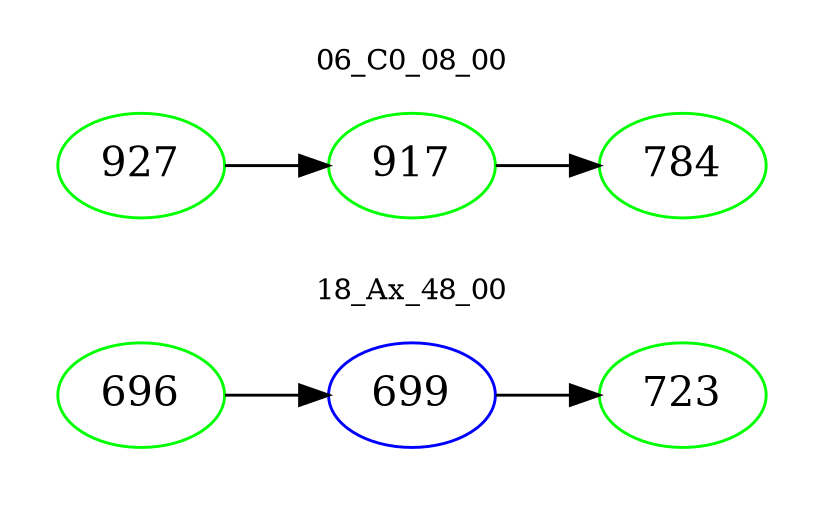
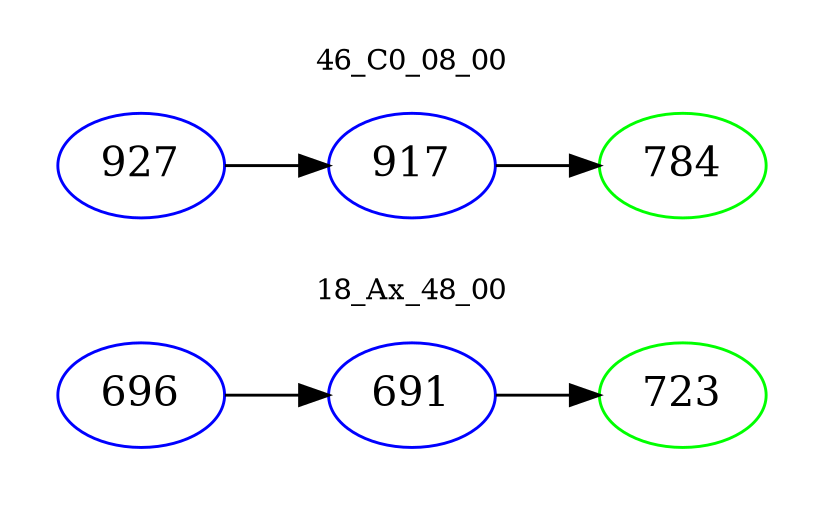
(412, 62) -> (412, 62)
(141, 166) -> (141, 166)
(412, 166) -> (412, 166)
(141, 395) -> (141, 395)
(412, 395) -> (412, 395)
